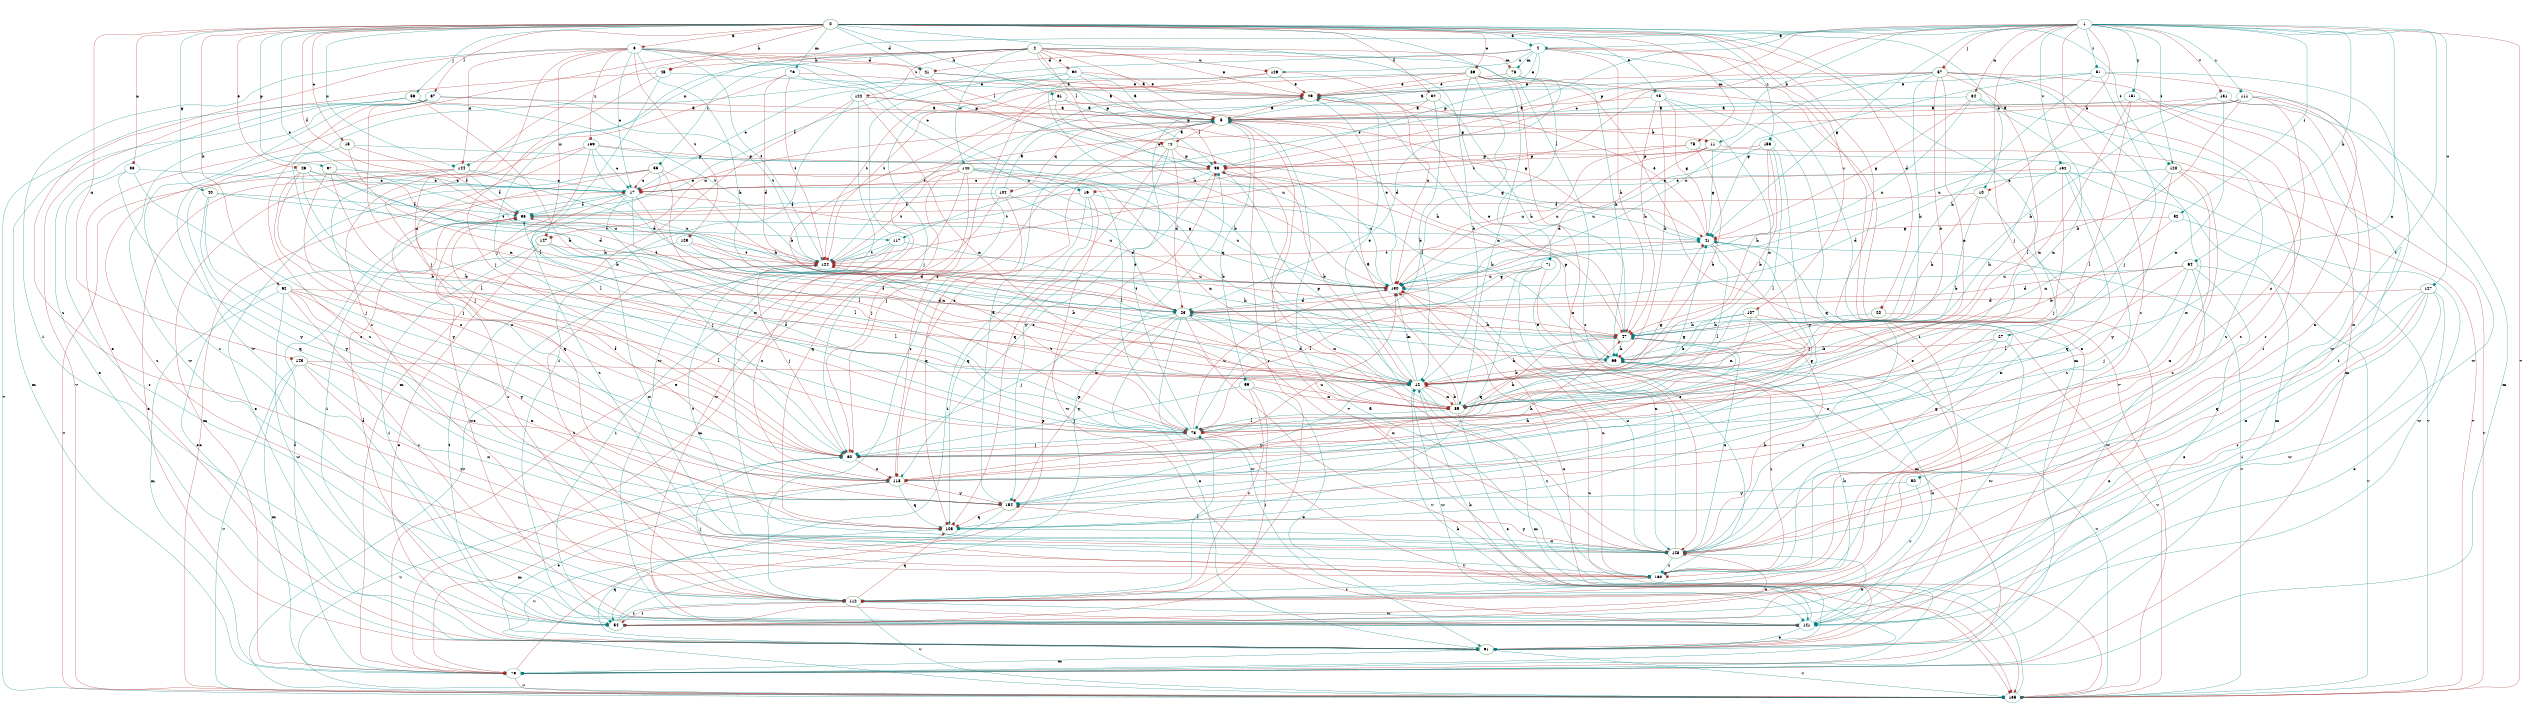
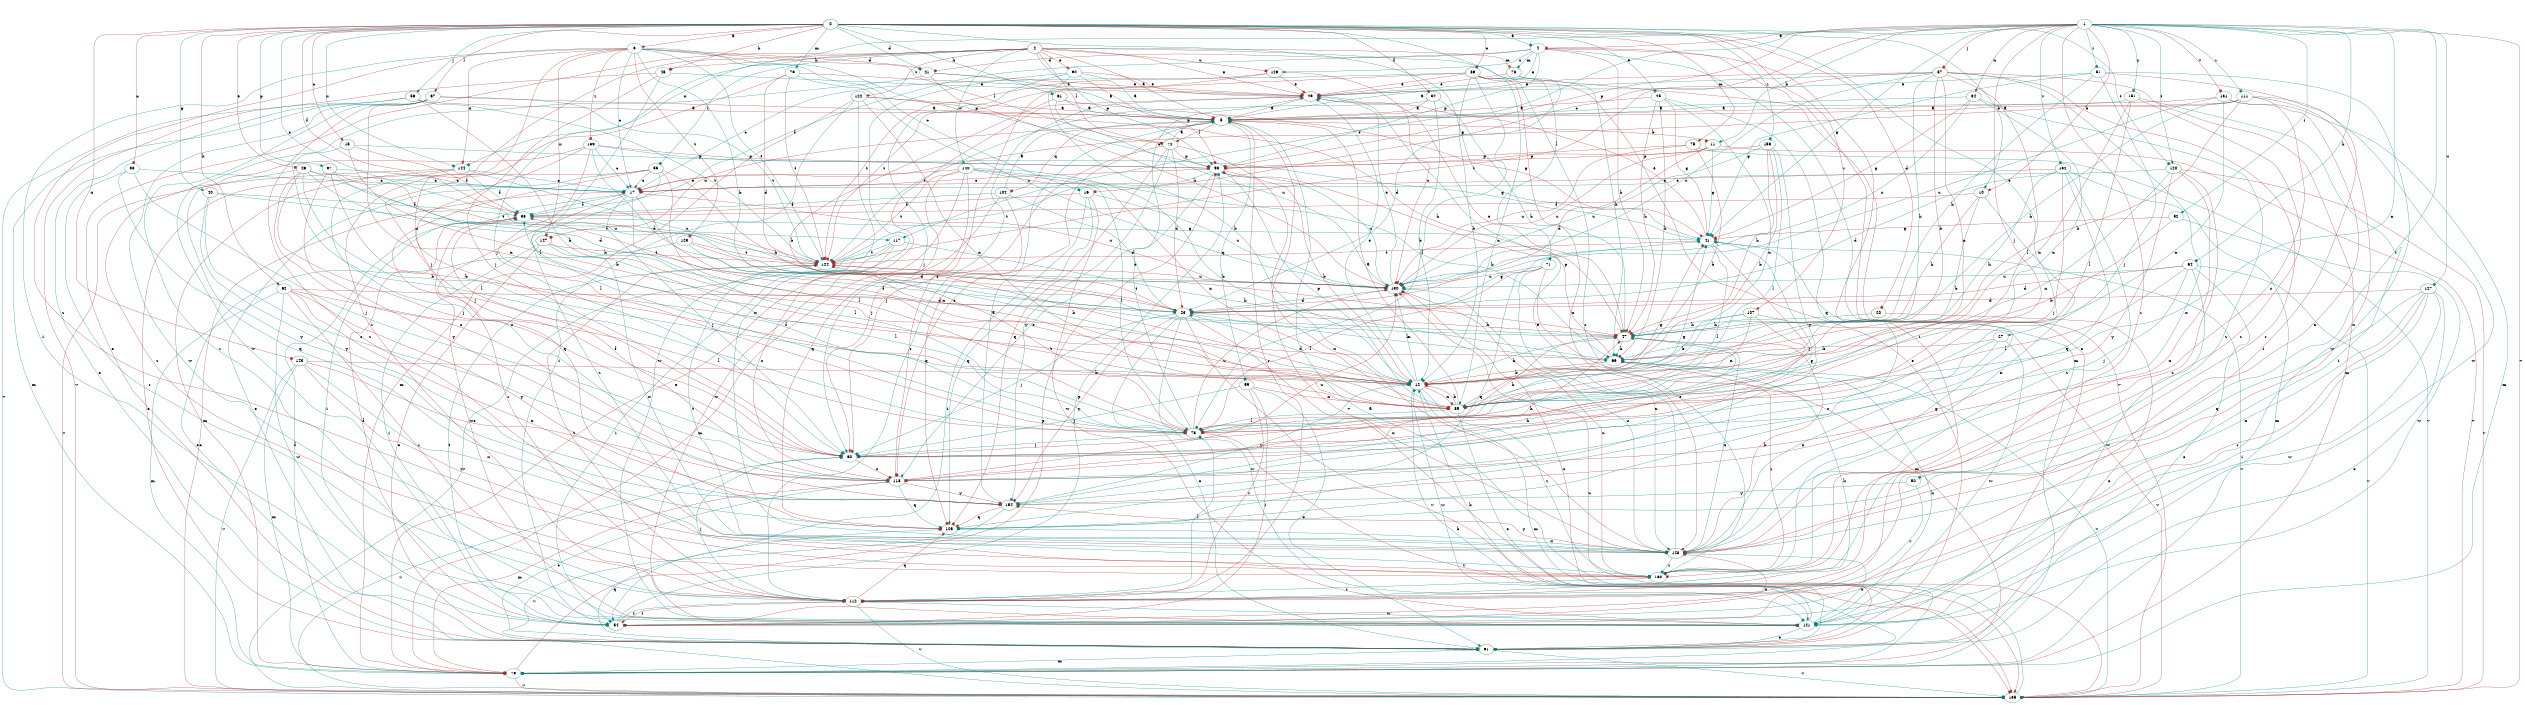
(1760, 38) -> (1760, 38)
(778, 347) -> none
